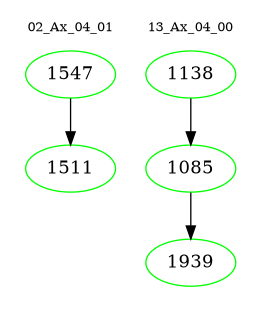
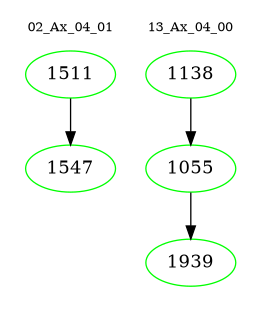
(71, 115) -> (71, 115)
(191, 169) -> (191, 169)
